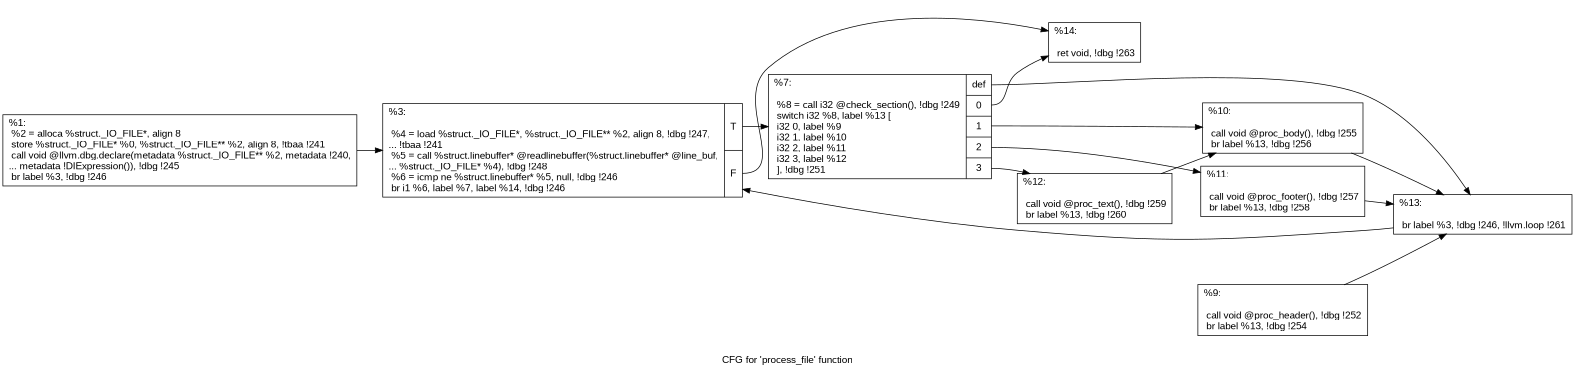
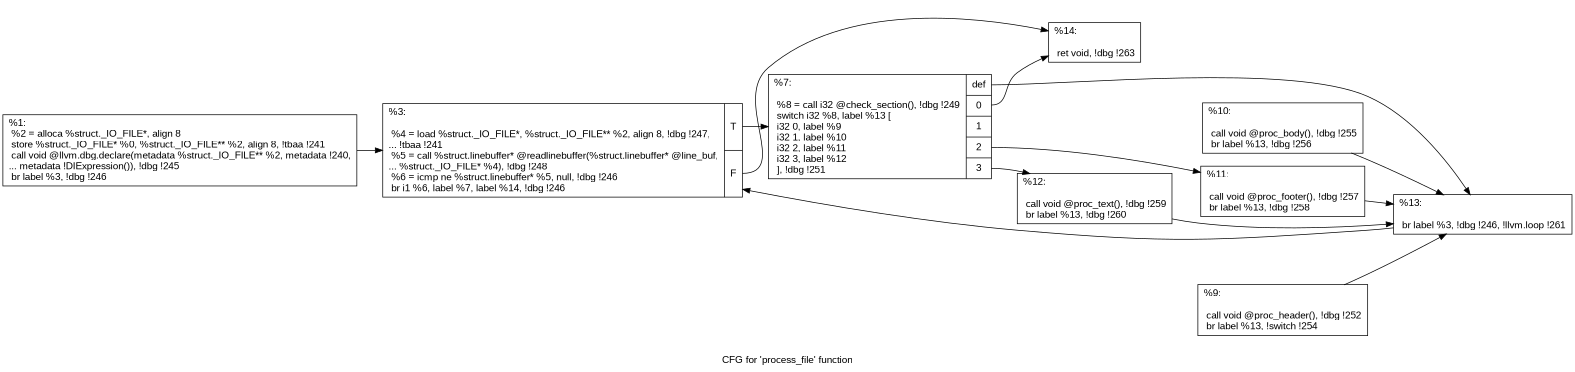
(1093, 126) -> none
(1185, 165) -> (1279, 228)
(1255, 326) -> (1261, 326)
